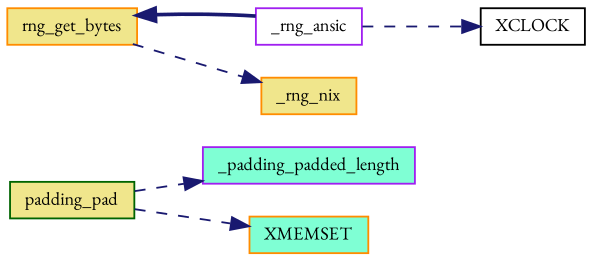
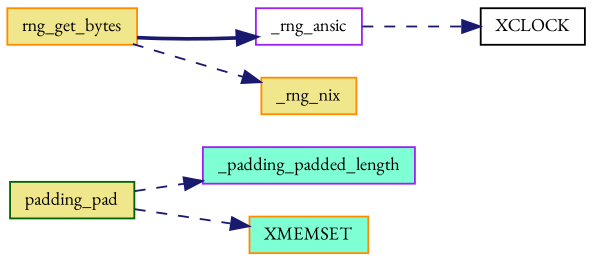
(206, 14) -> (187, 39)
